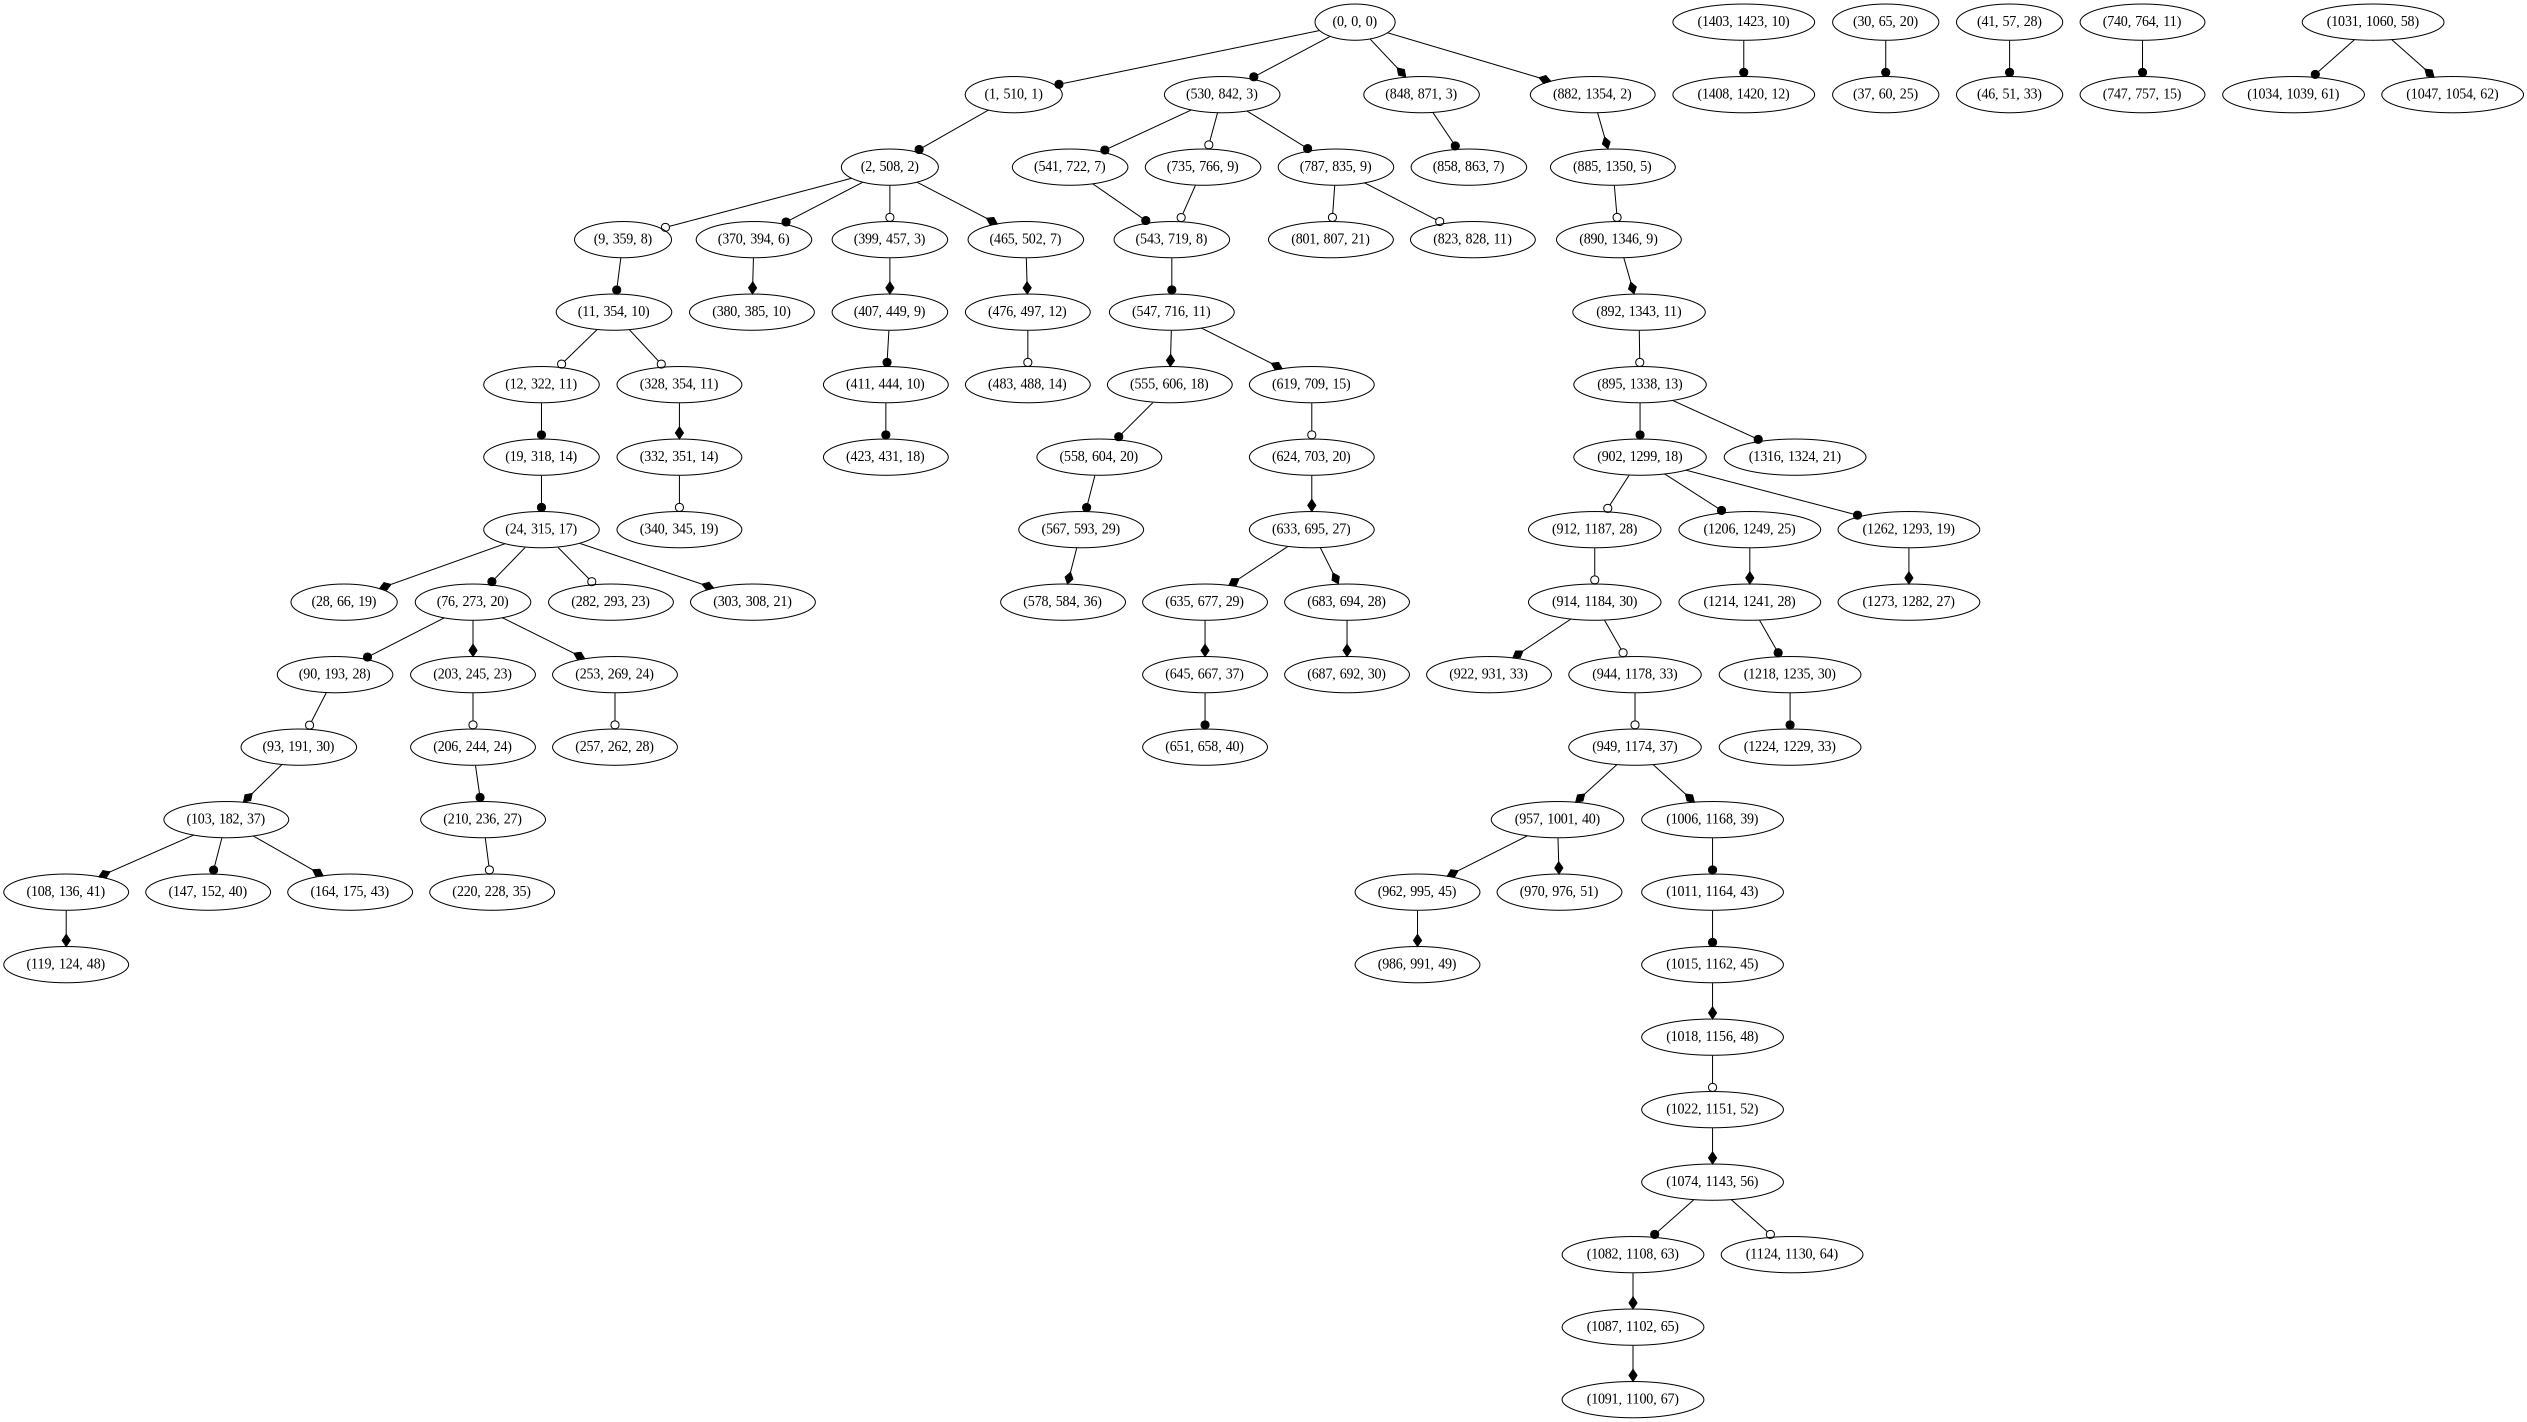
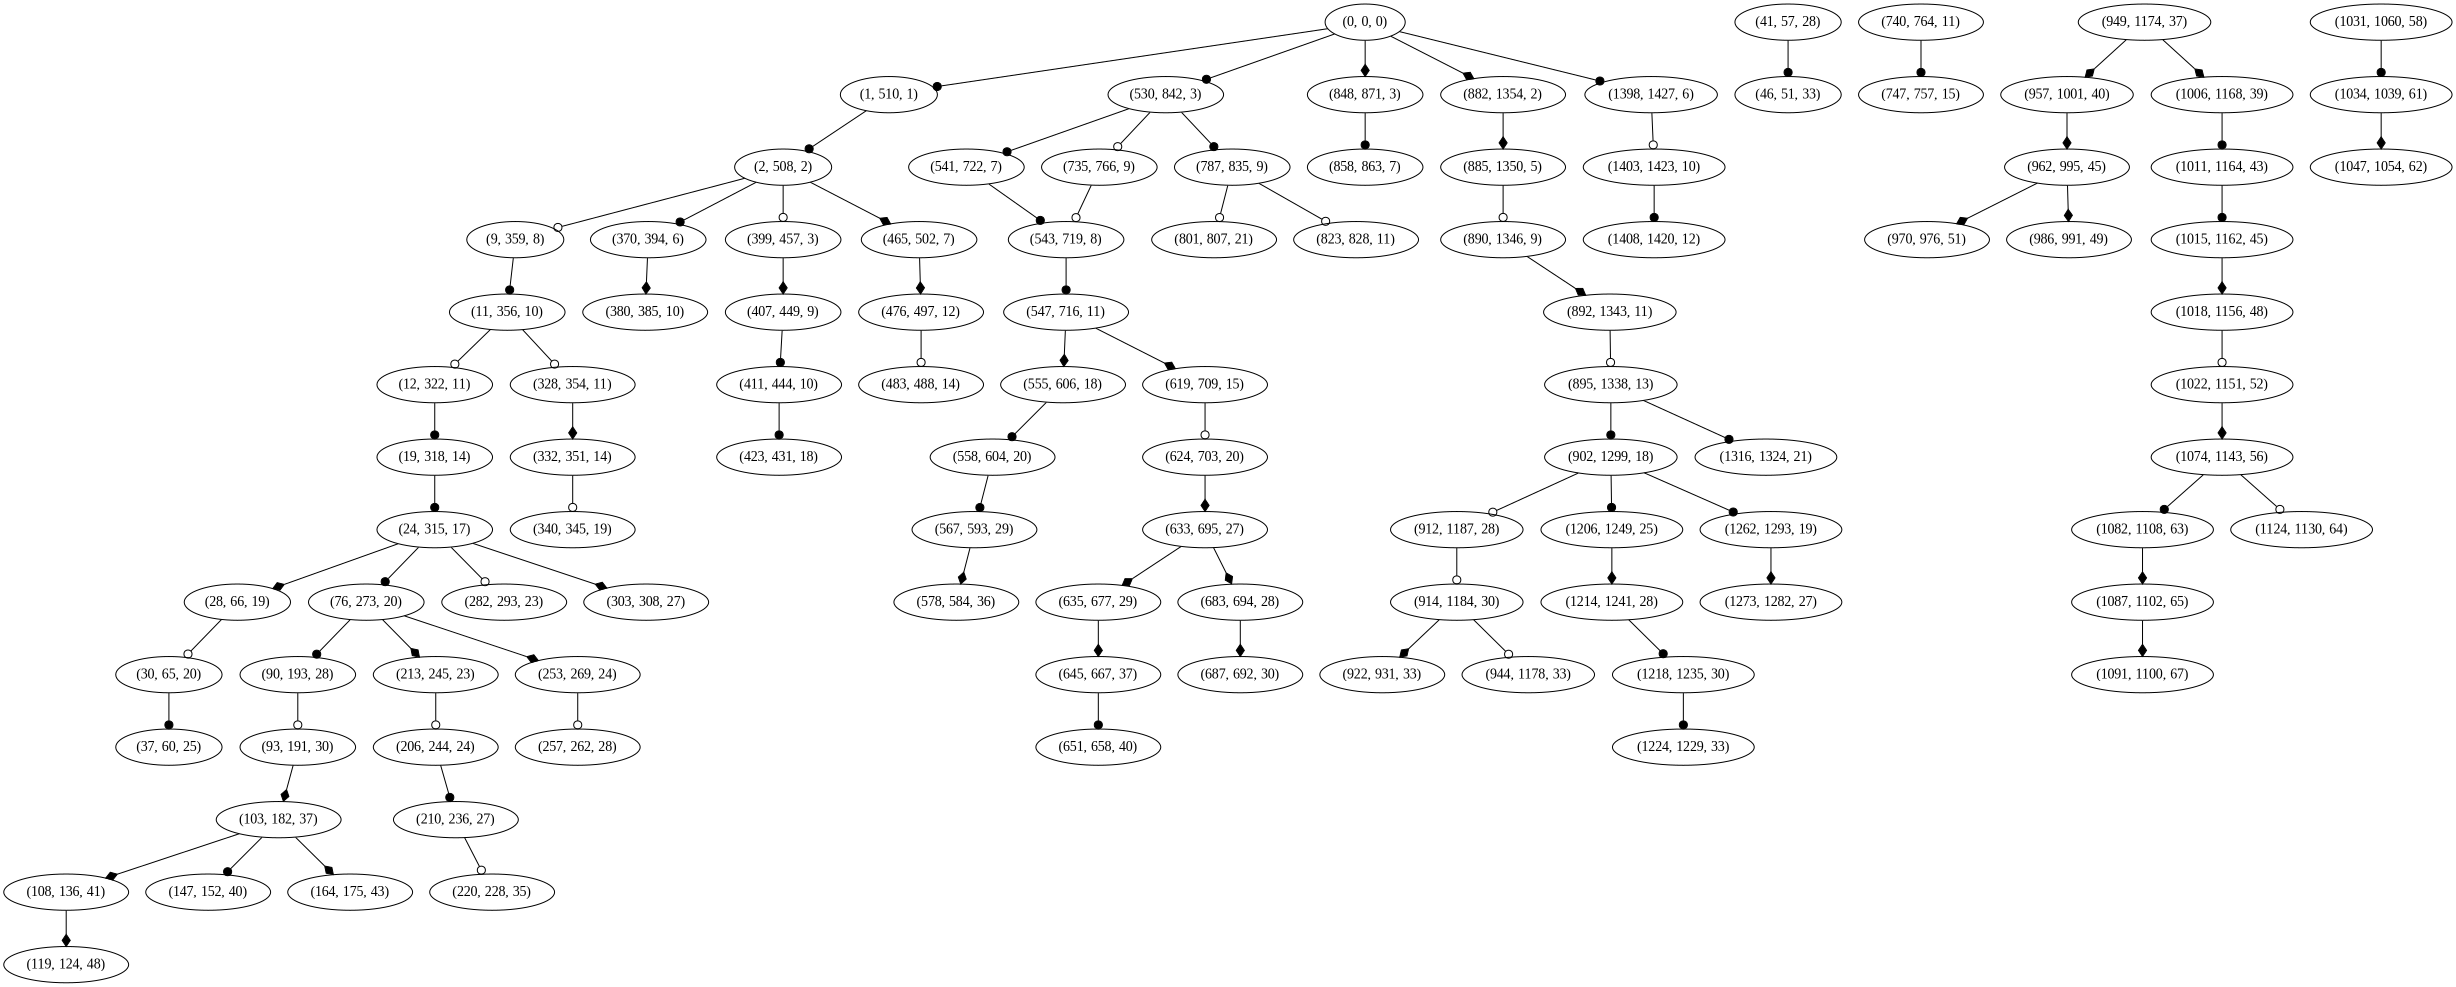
(2408, 54) -> (2381, 125)
none -> (1651, 95)
(614, 312) -> (507, 312)
(753, 602) -> (646, 602)
none -> (206, 635)
(473, 675) -> (436, 675)
(1635, 707) -> none
(1558, 850) -> (2002, 201)
